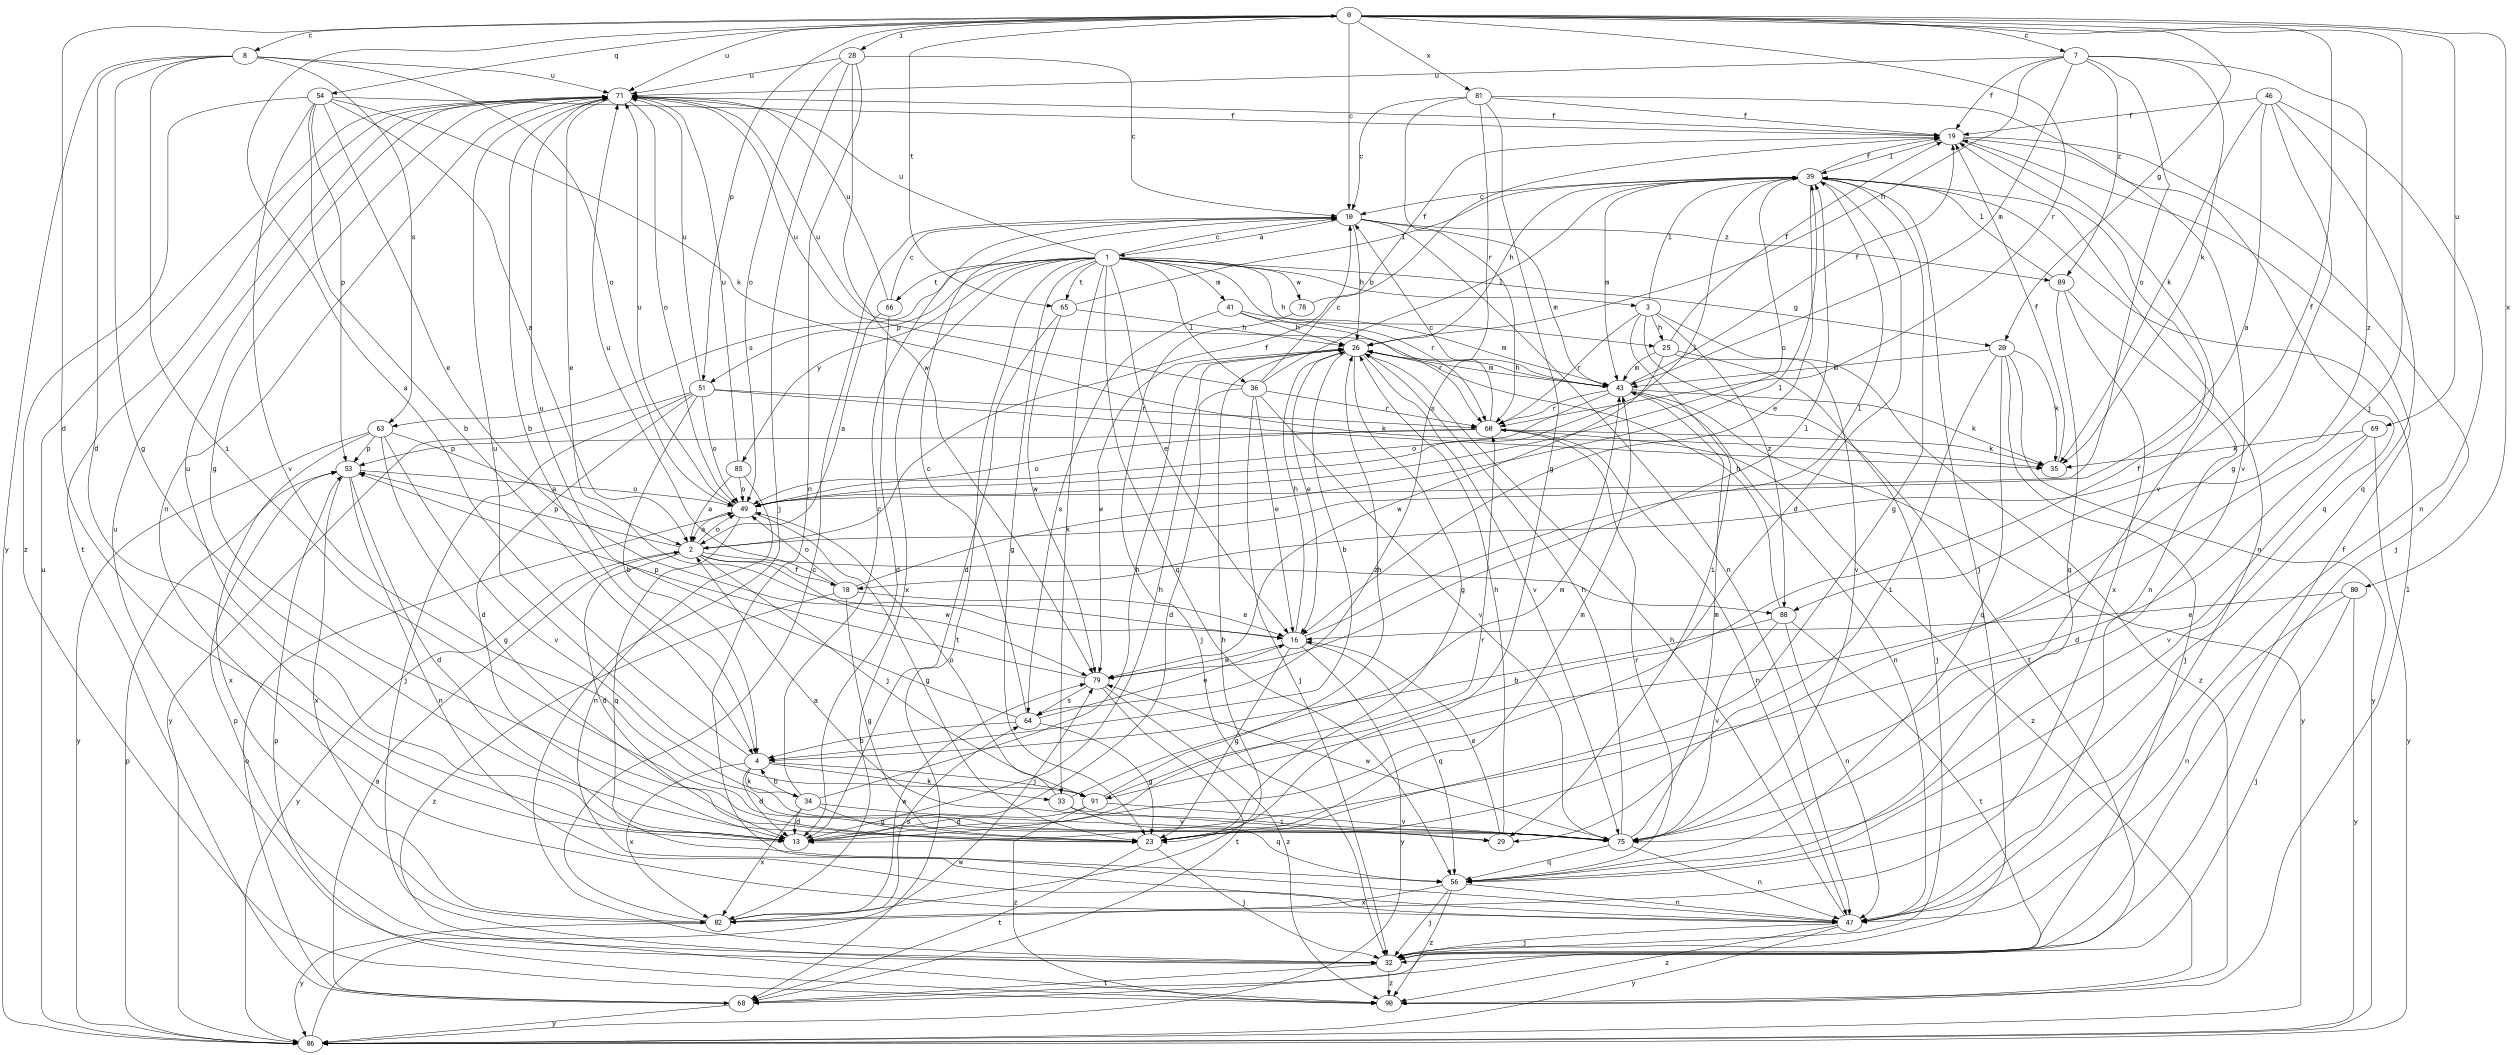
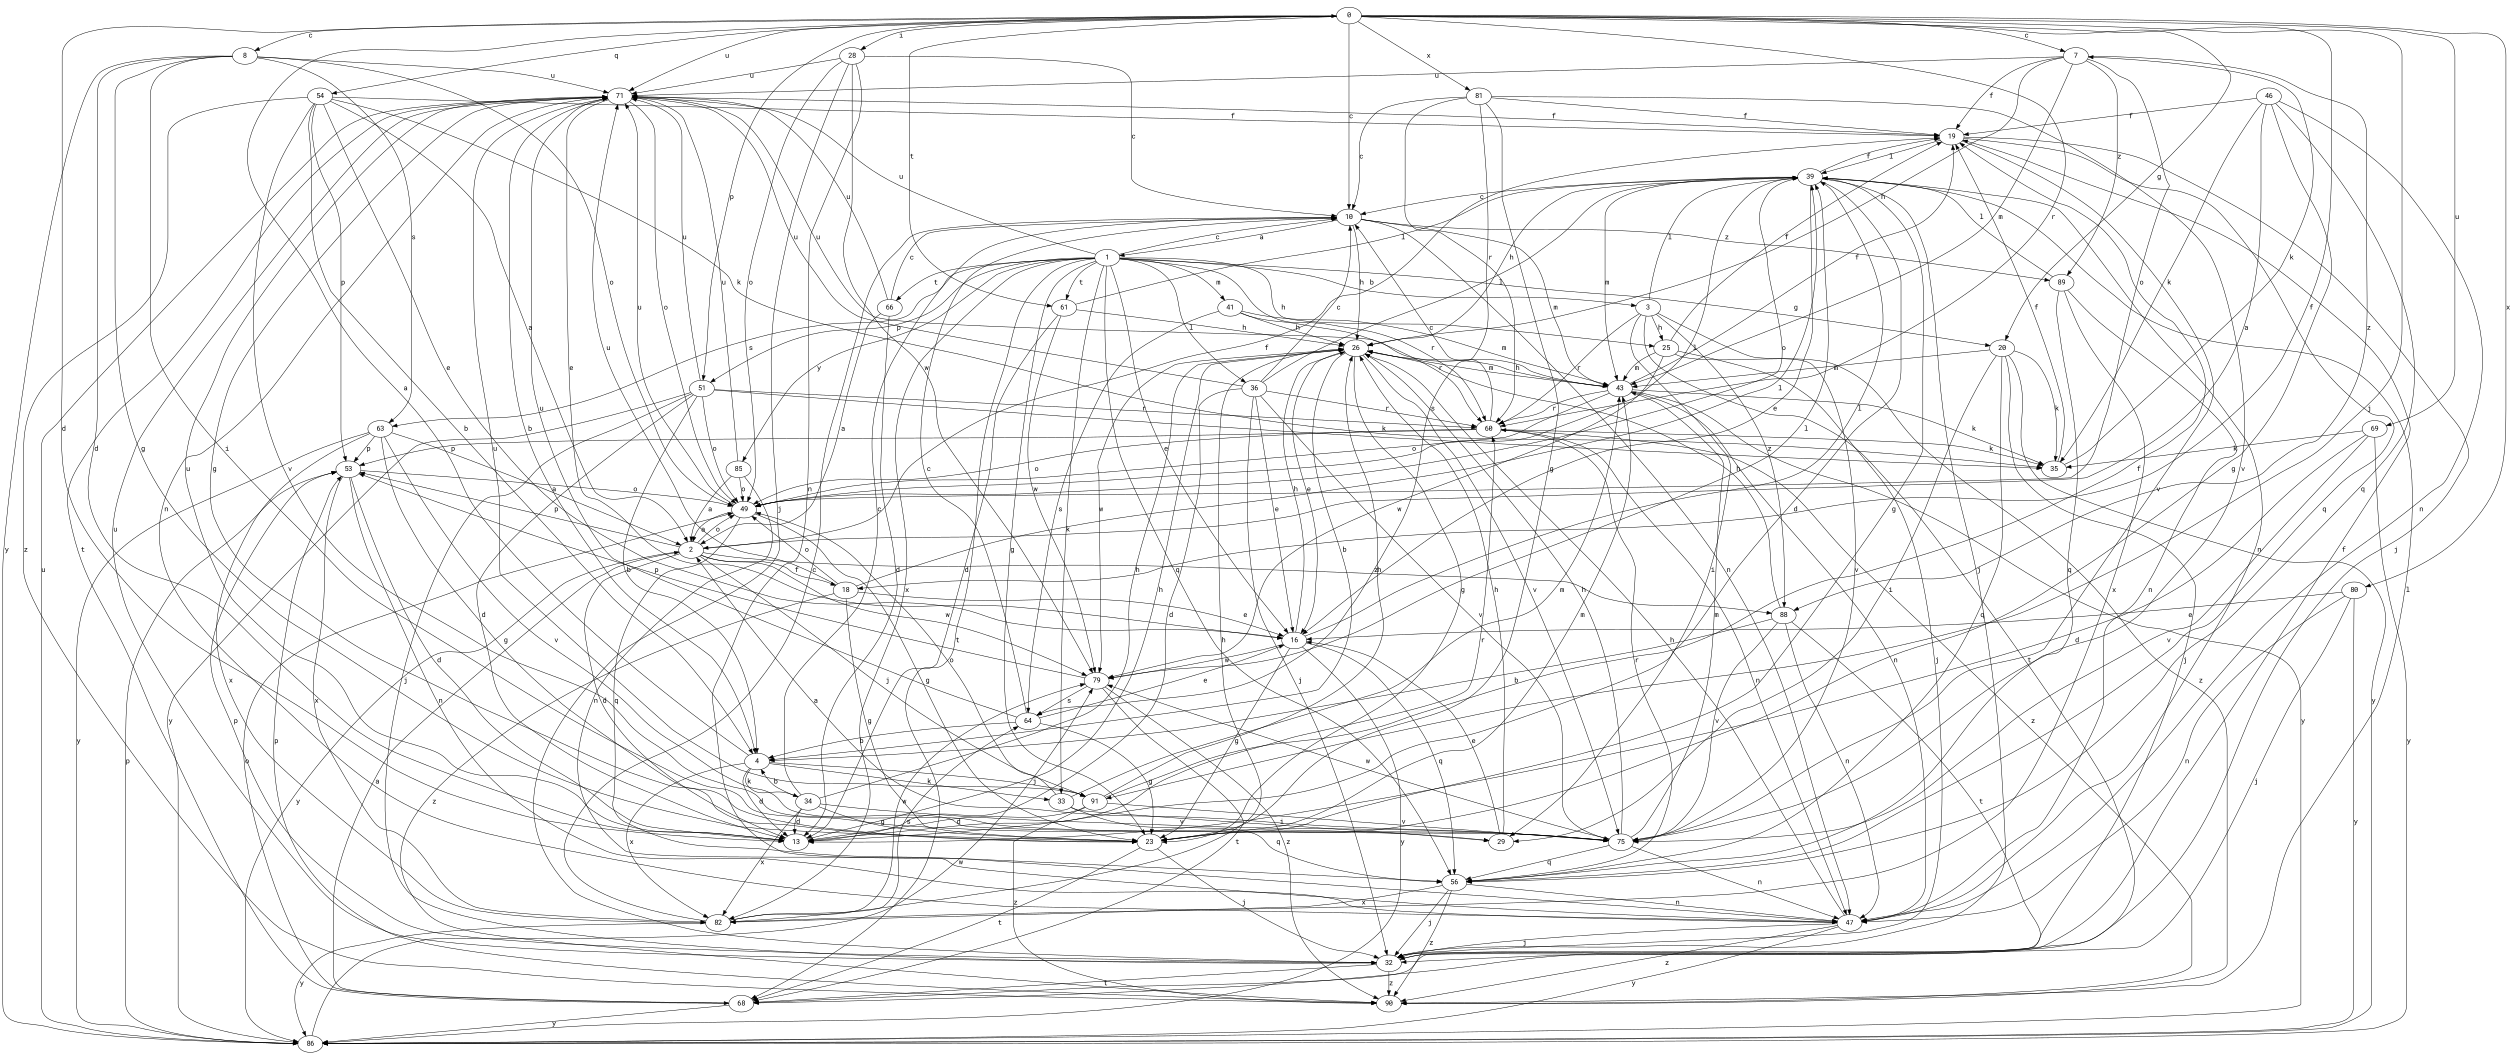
(2210, 214) -> (2301, 224)
(1064, 308) -> (1064, 308)
(1302, 308) -> none
